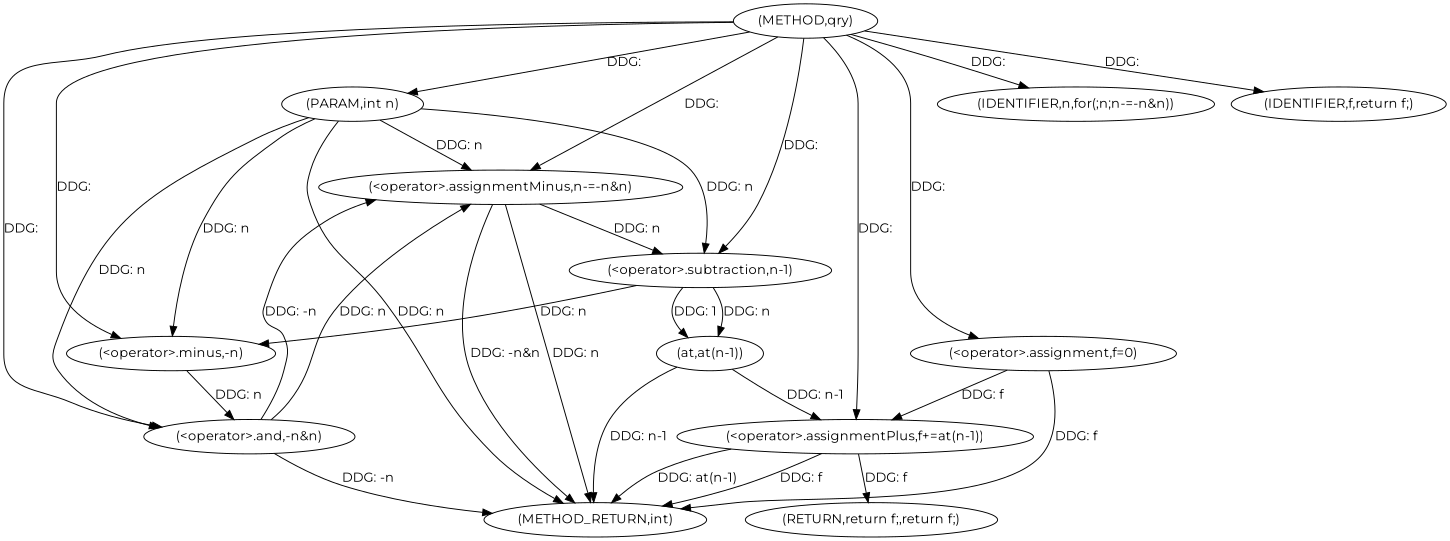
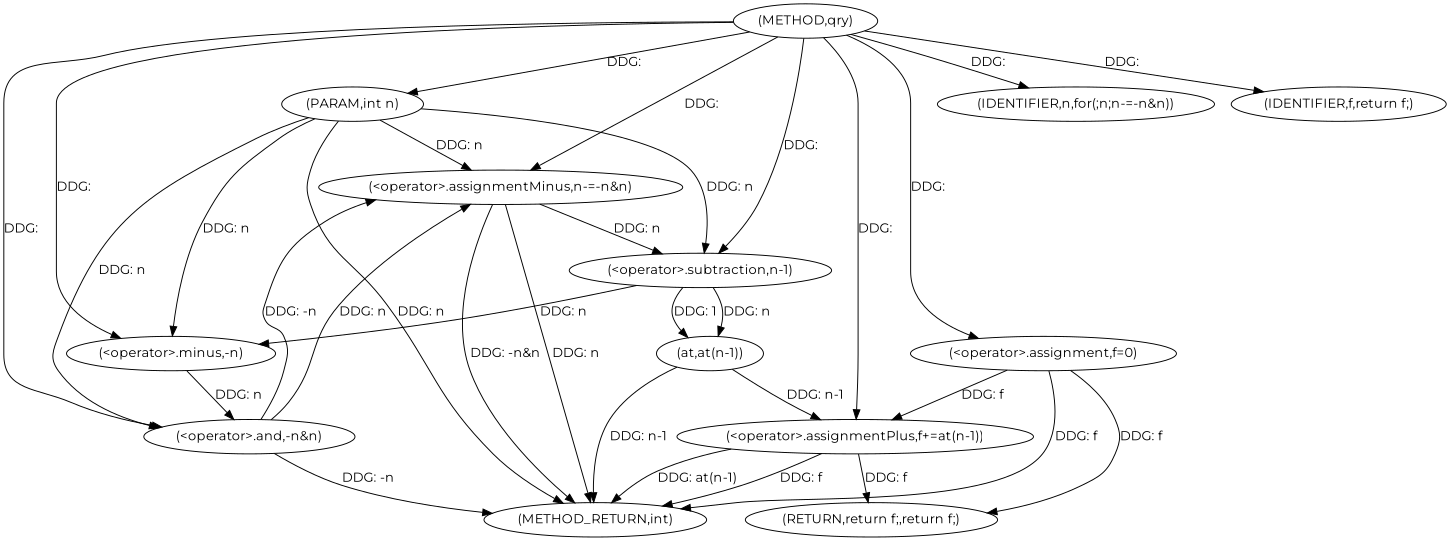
none -> (1107, 468)
